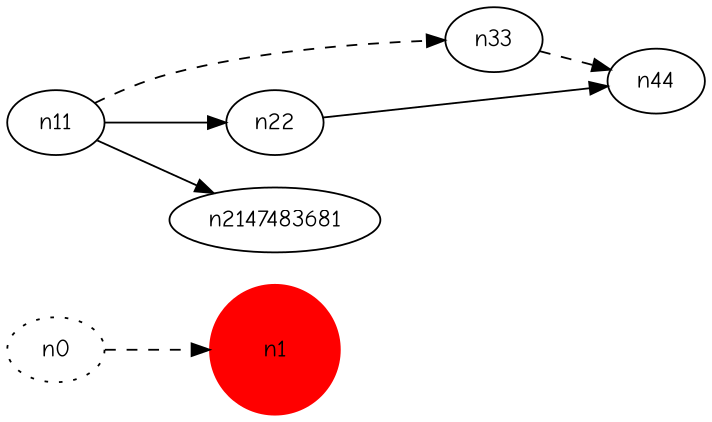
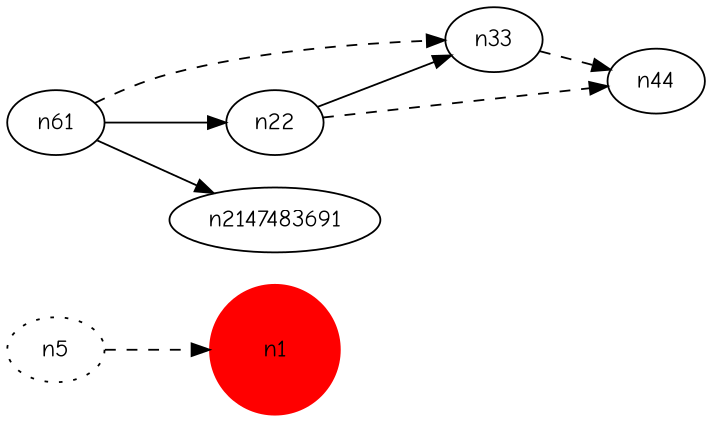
none -> (376, 84)
(456, 103) -> (456, 103)
(56, 123) -> (56, 123)
(275, 220) -> (275, 220)
(56, 350) -> (56, 350)
